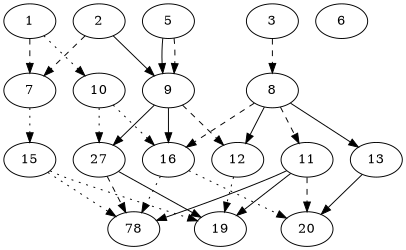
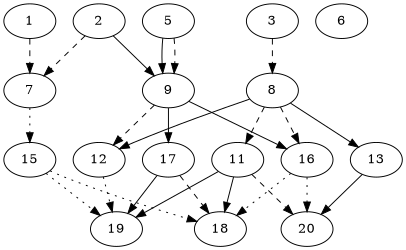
(99, 90) -> none
(99, 160) -> (168, 160)
(134, 229) -> (220, 229)
